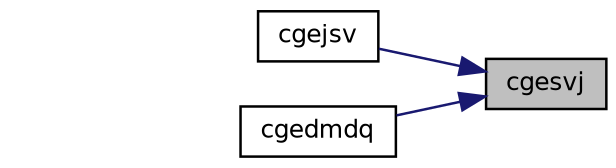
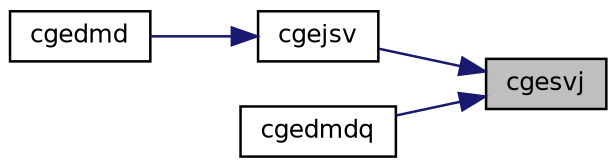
none -> (80, 36)
